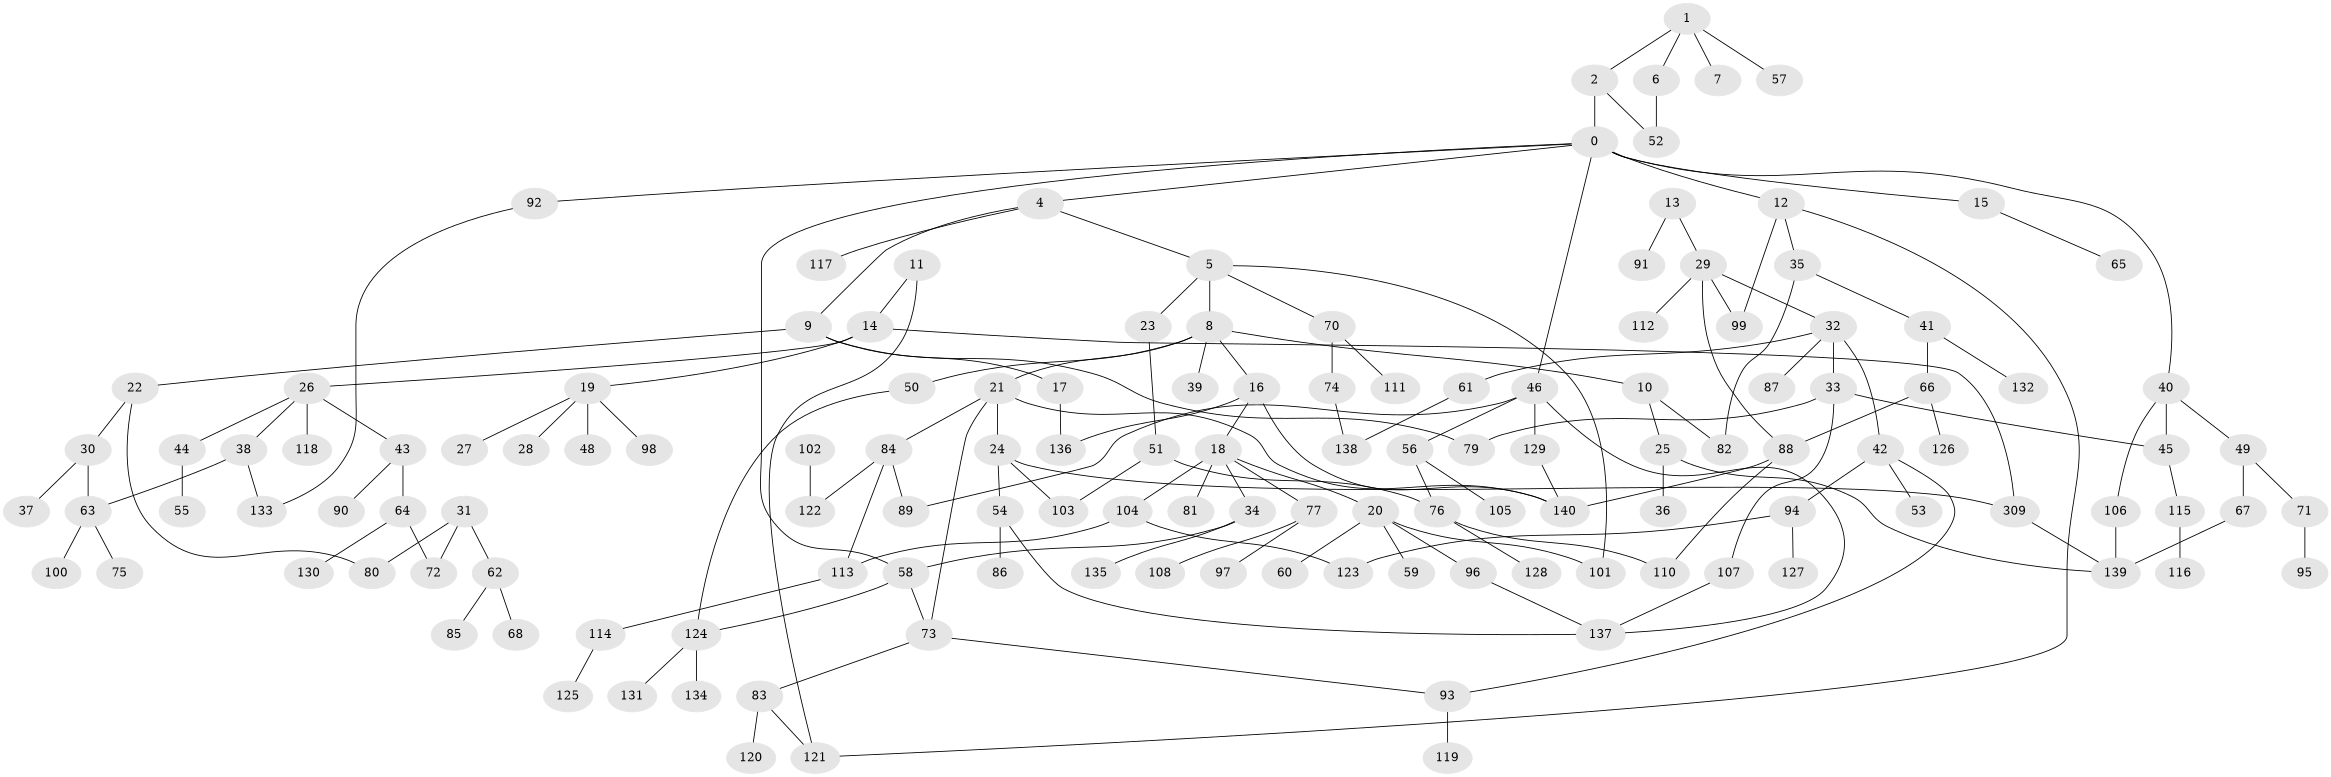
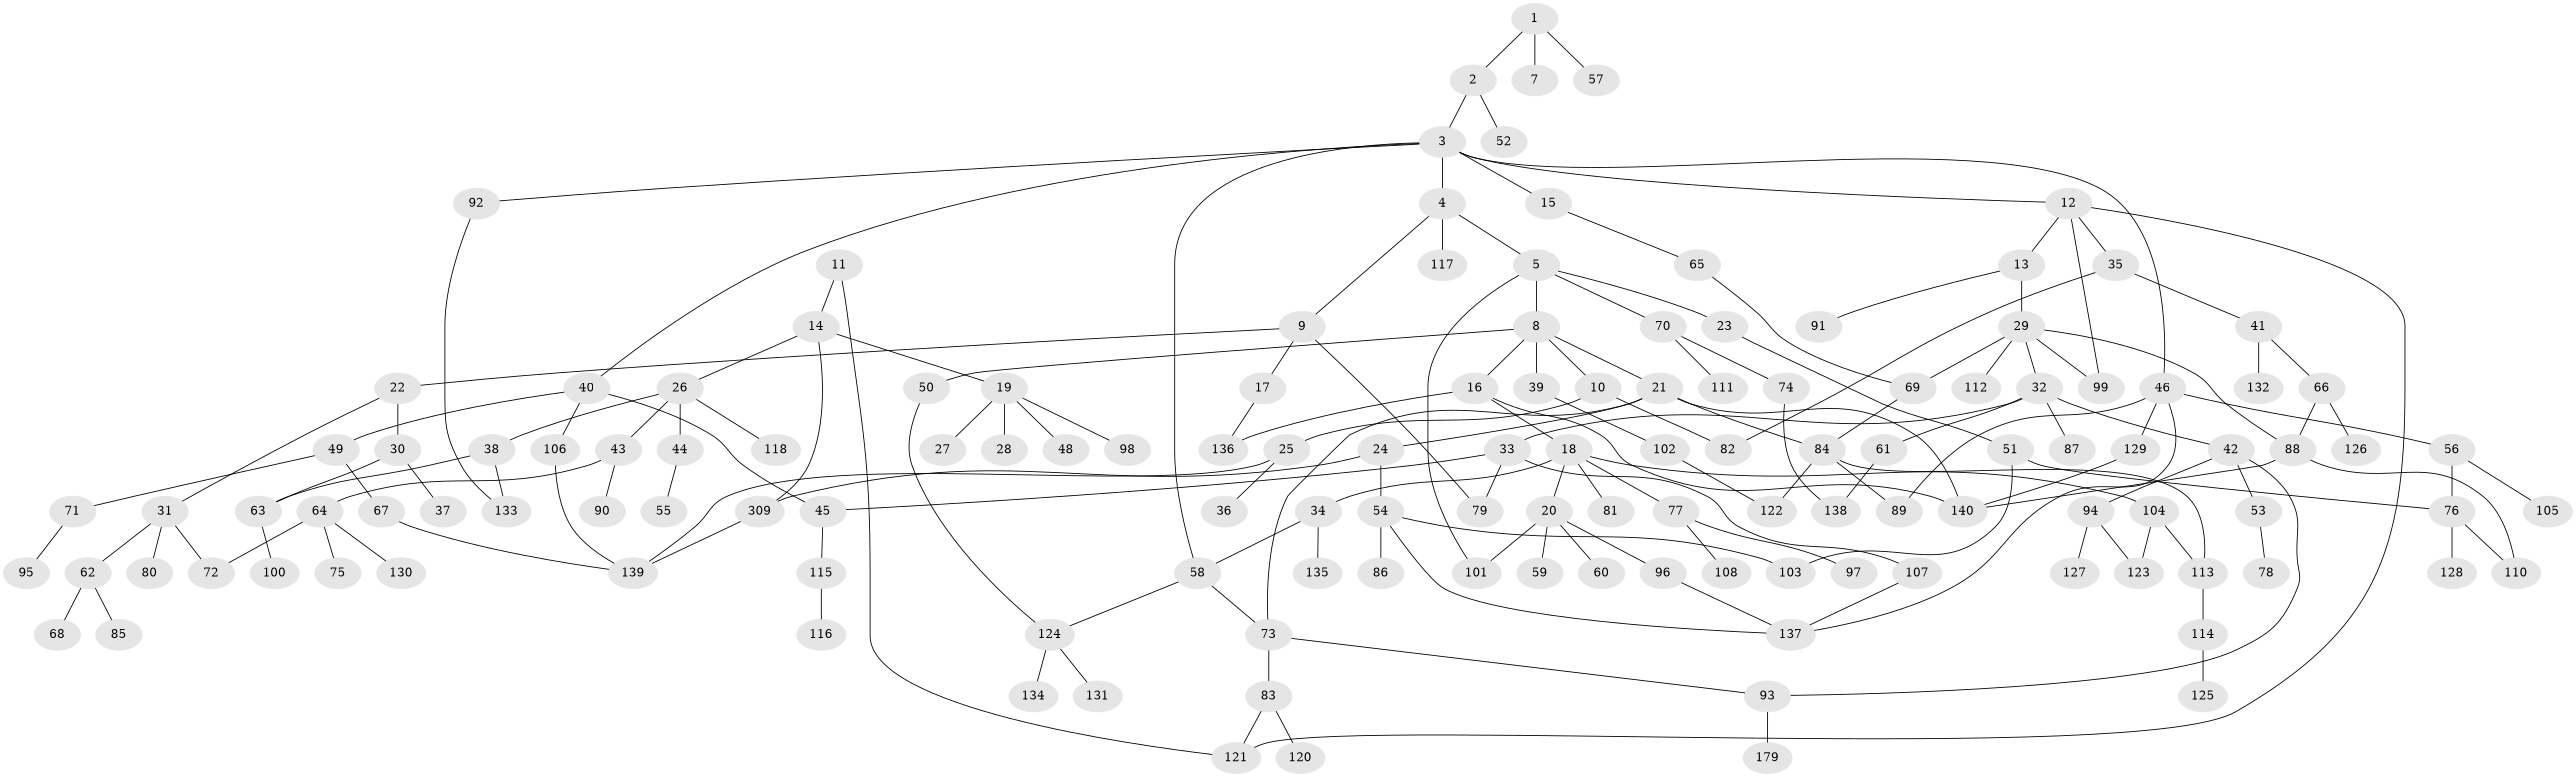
(1656, 80) -> none
(1595, 142) -> (1442, 142)
none -> (2045, 234)
none -> (1913, 388)
none -> (1614, 426)
(1026, 476) -> (1579, 537)
(104, 542) -> (329, 542)
(186, 551) -> (280, 448)
none -> (2266, 573)
(1448, 758) -> (1768, 758)
